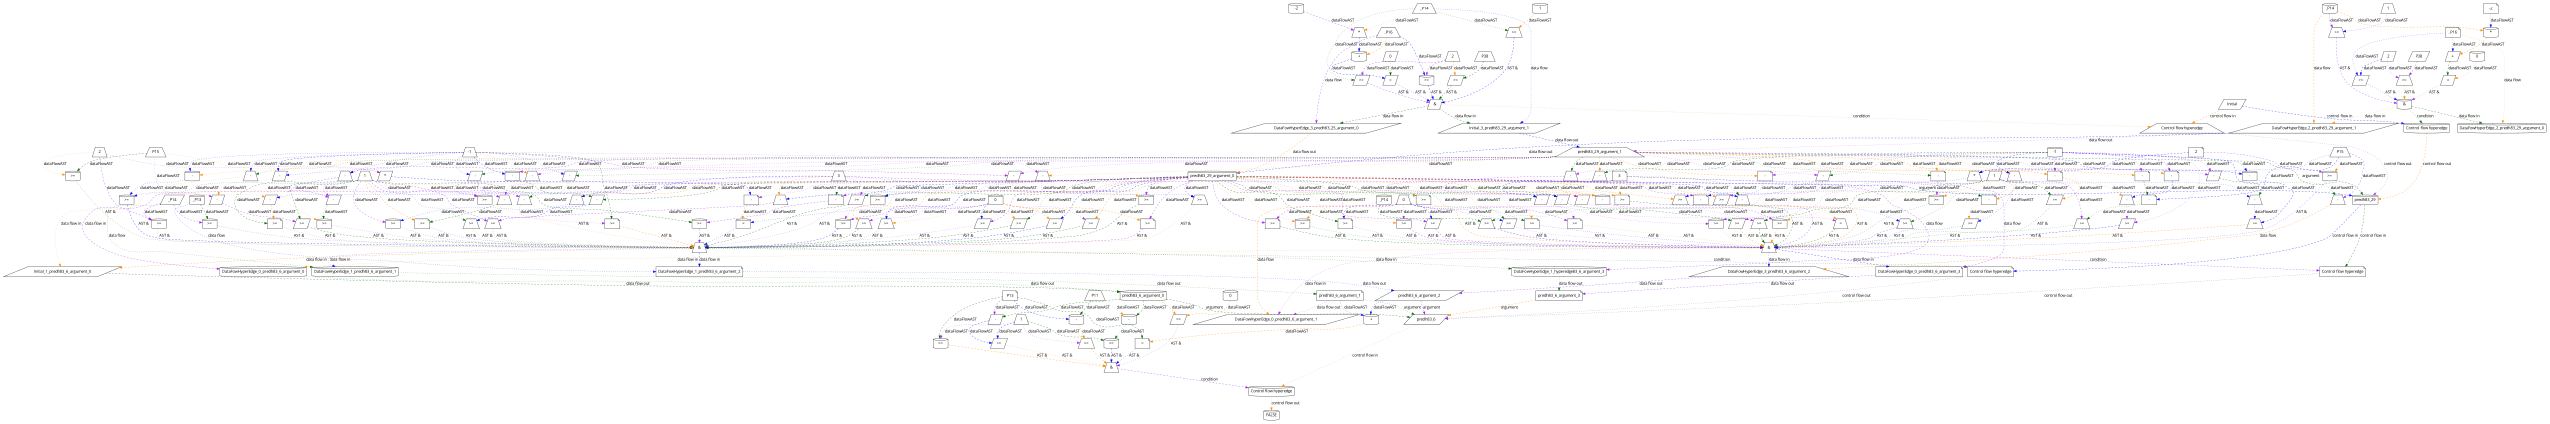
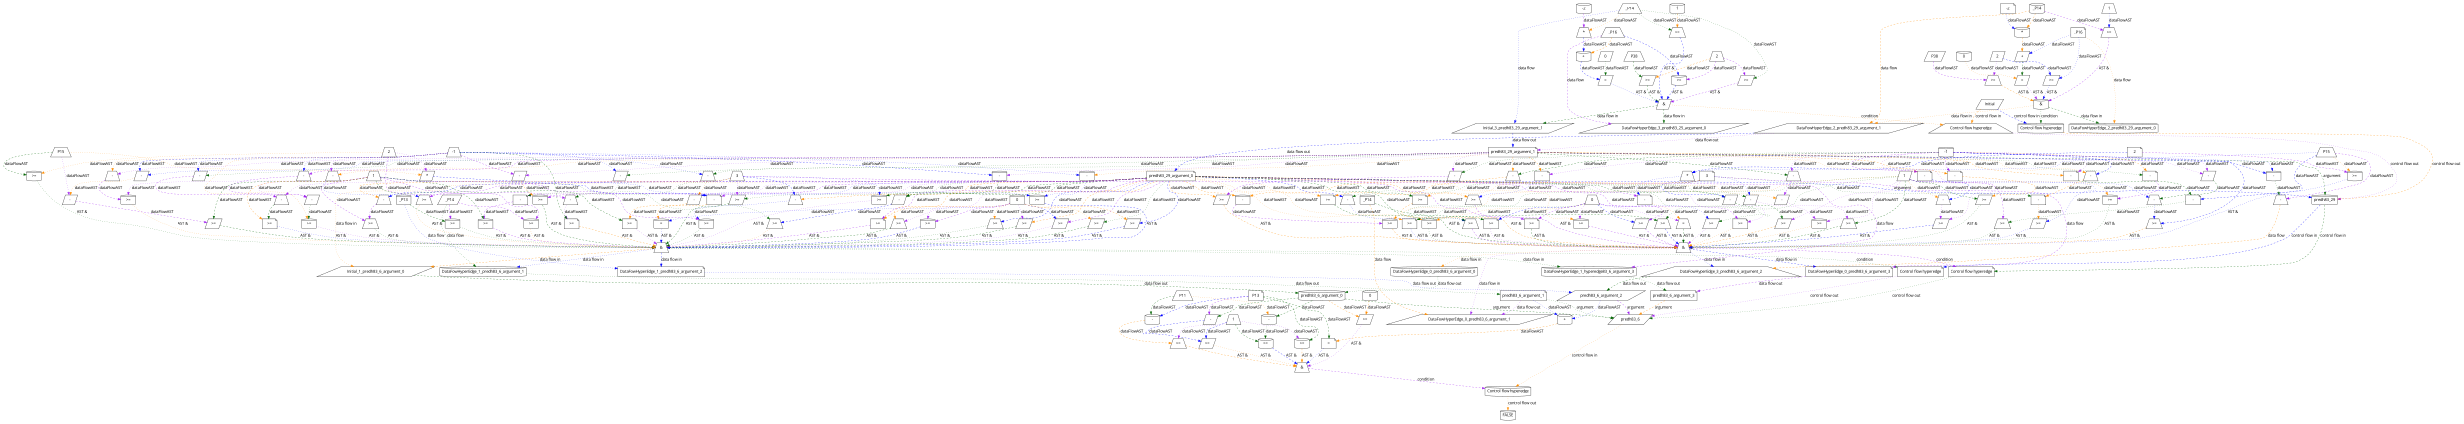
(1600, 152) -> (1513, 152)
(1281, 155) -> none
(1212, 176) -> (1171, 176)
(365, 191) -> none
(1586, 286) -> (1629, 280)
